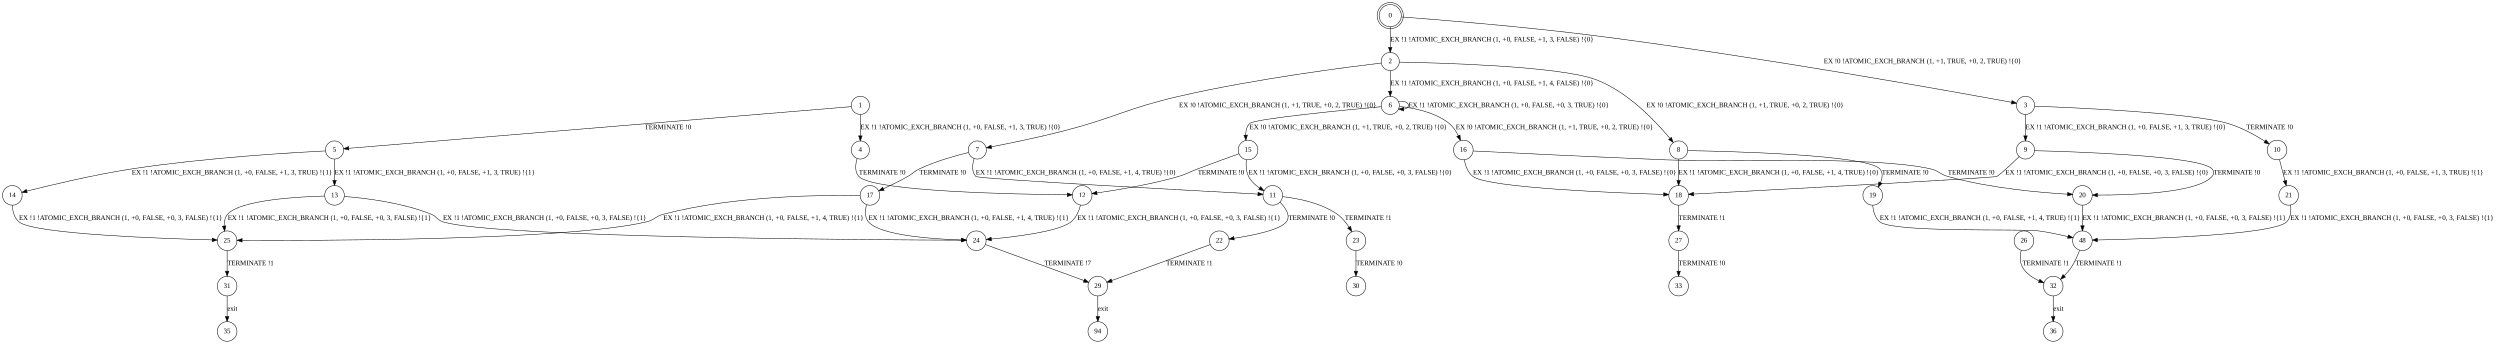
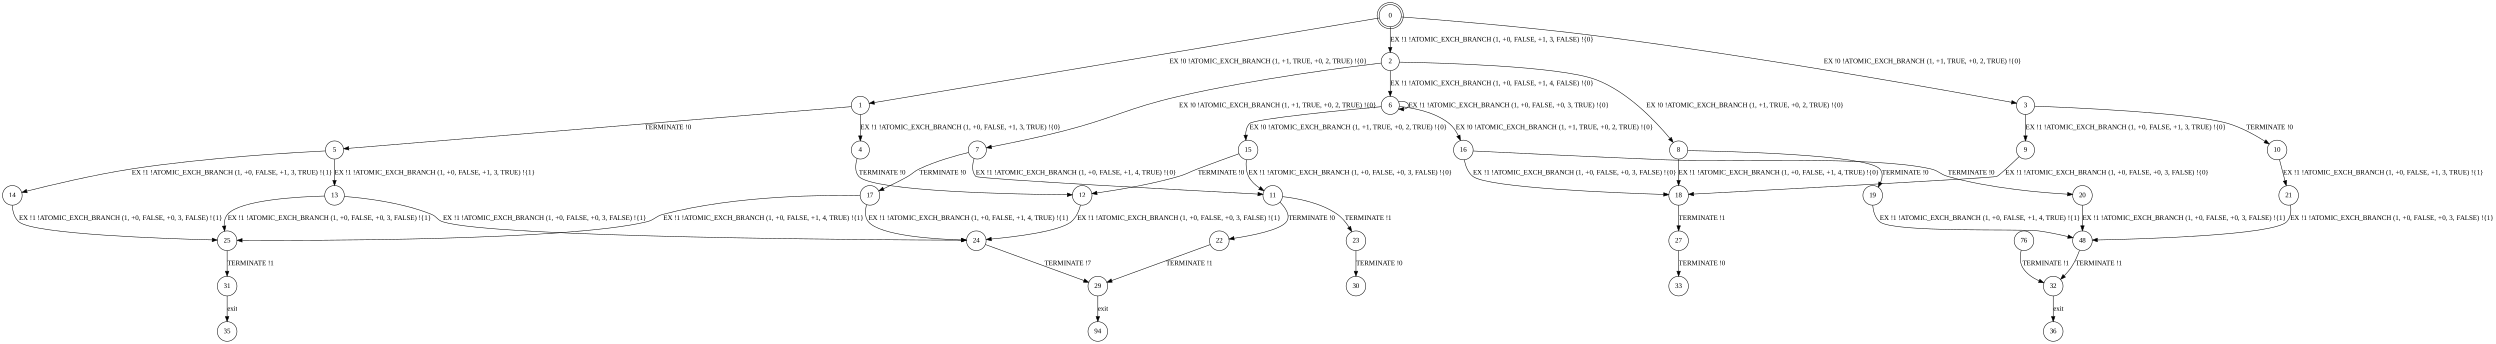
none -> (1127, 60)
(2187, 161) -> none
(2024, 241) -> (2024, 241)
